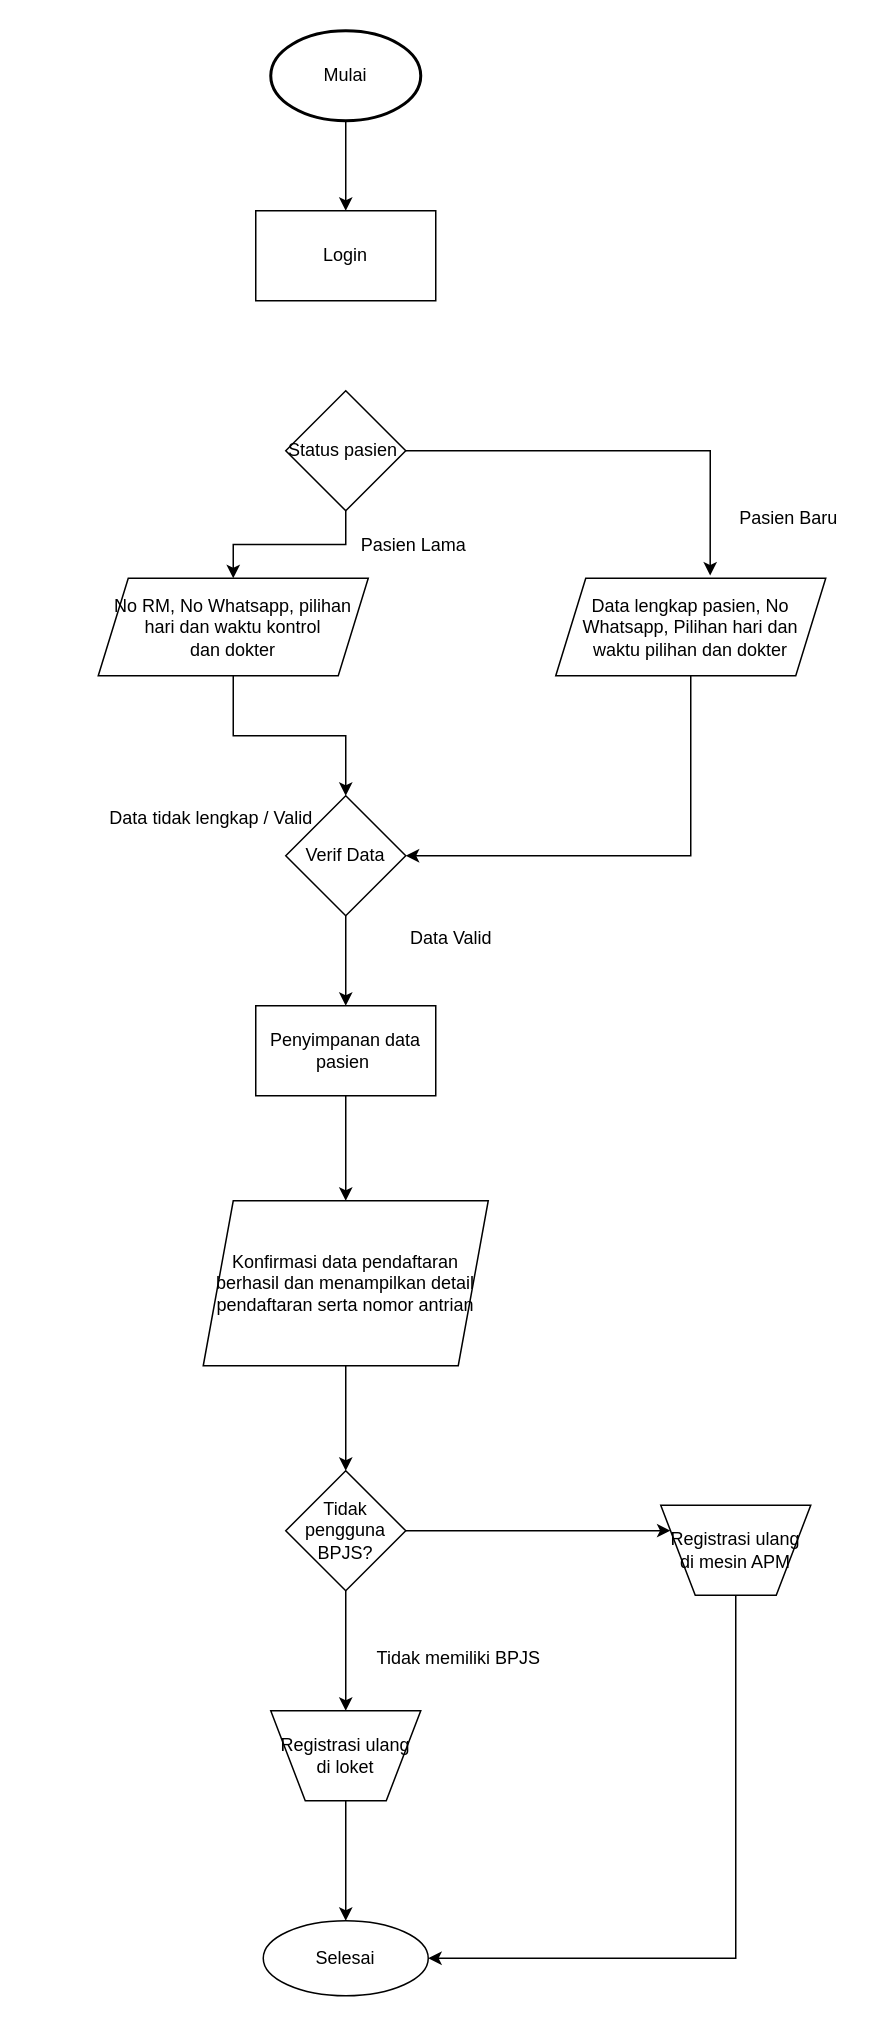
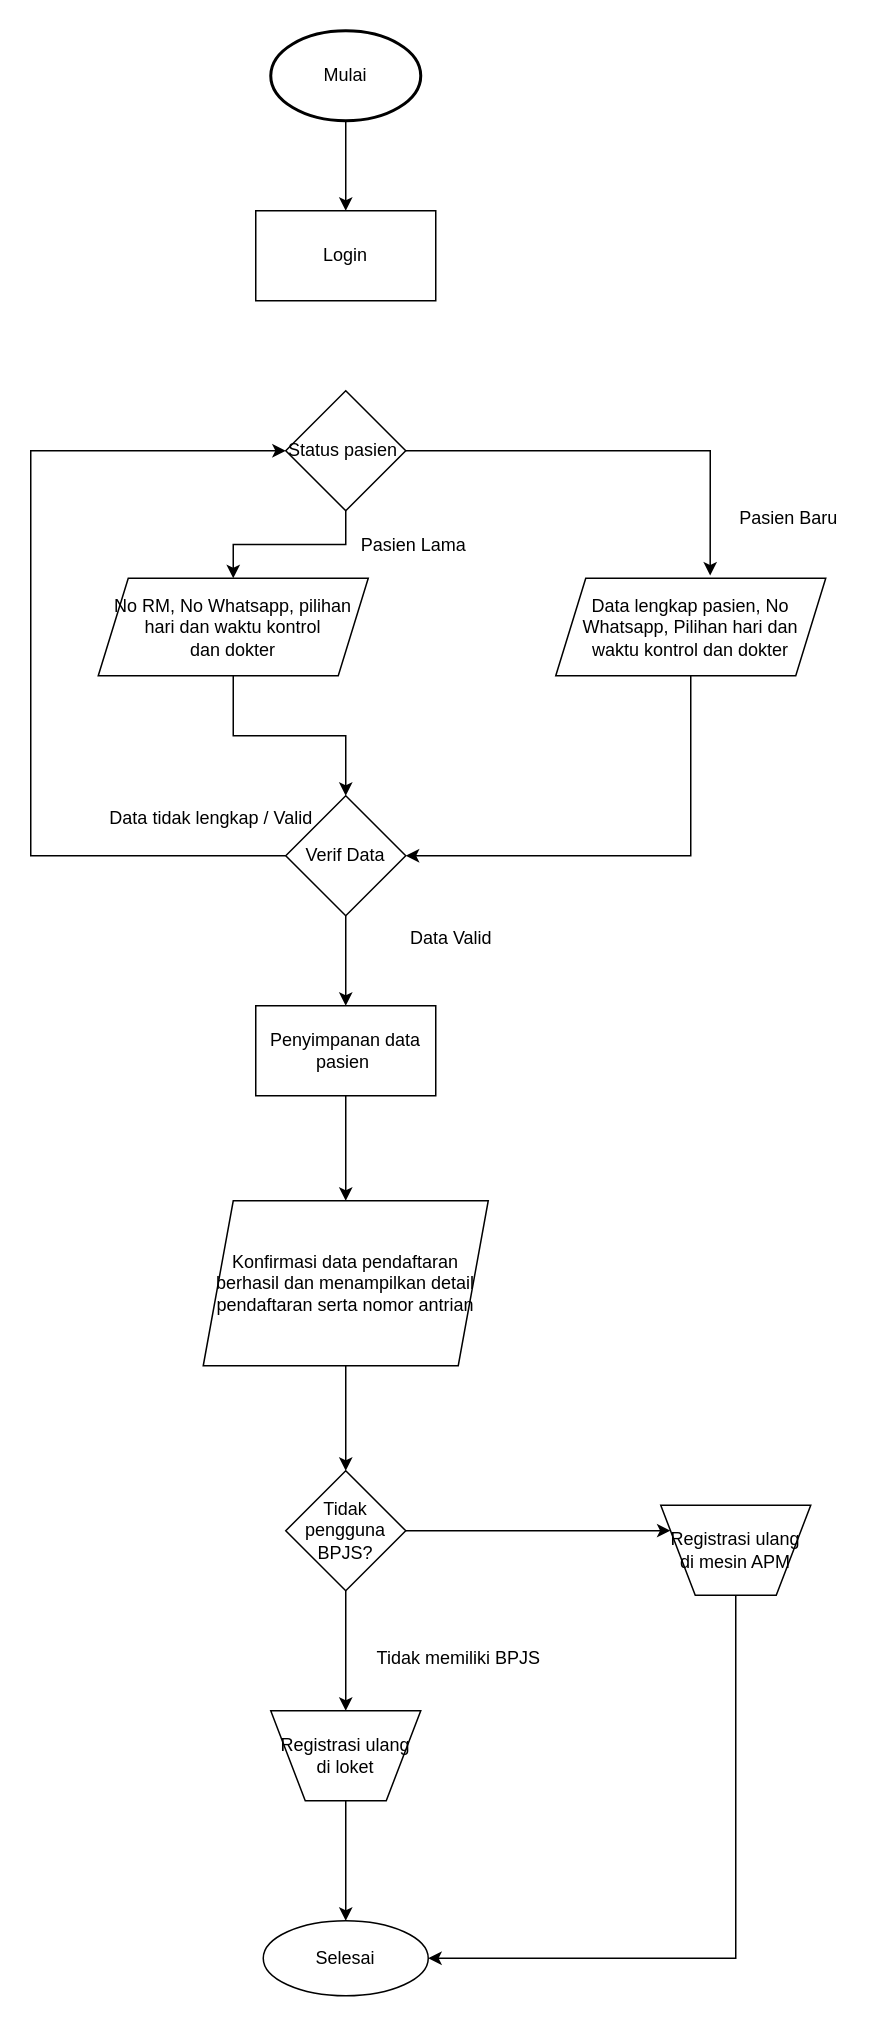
(691, 628) -> (691, 628)
none -> (31, 659)
